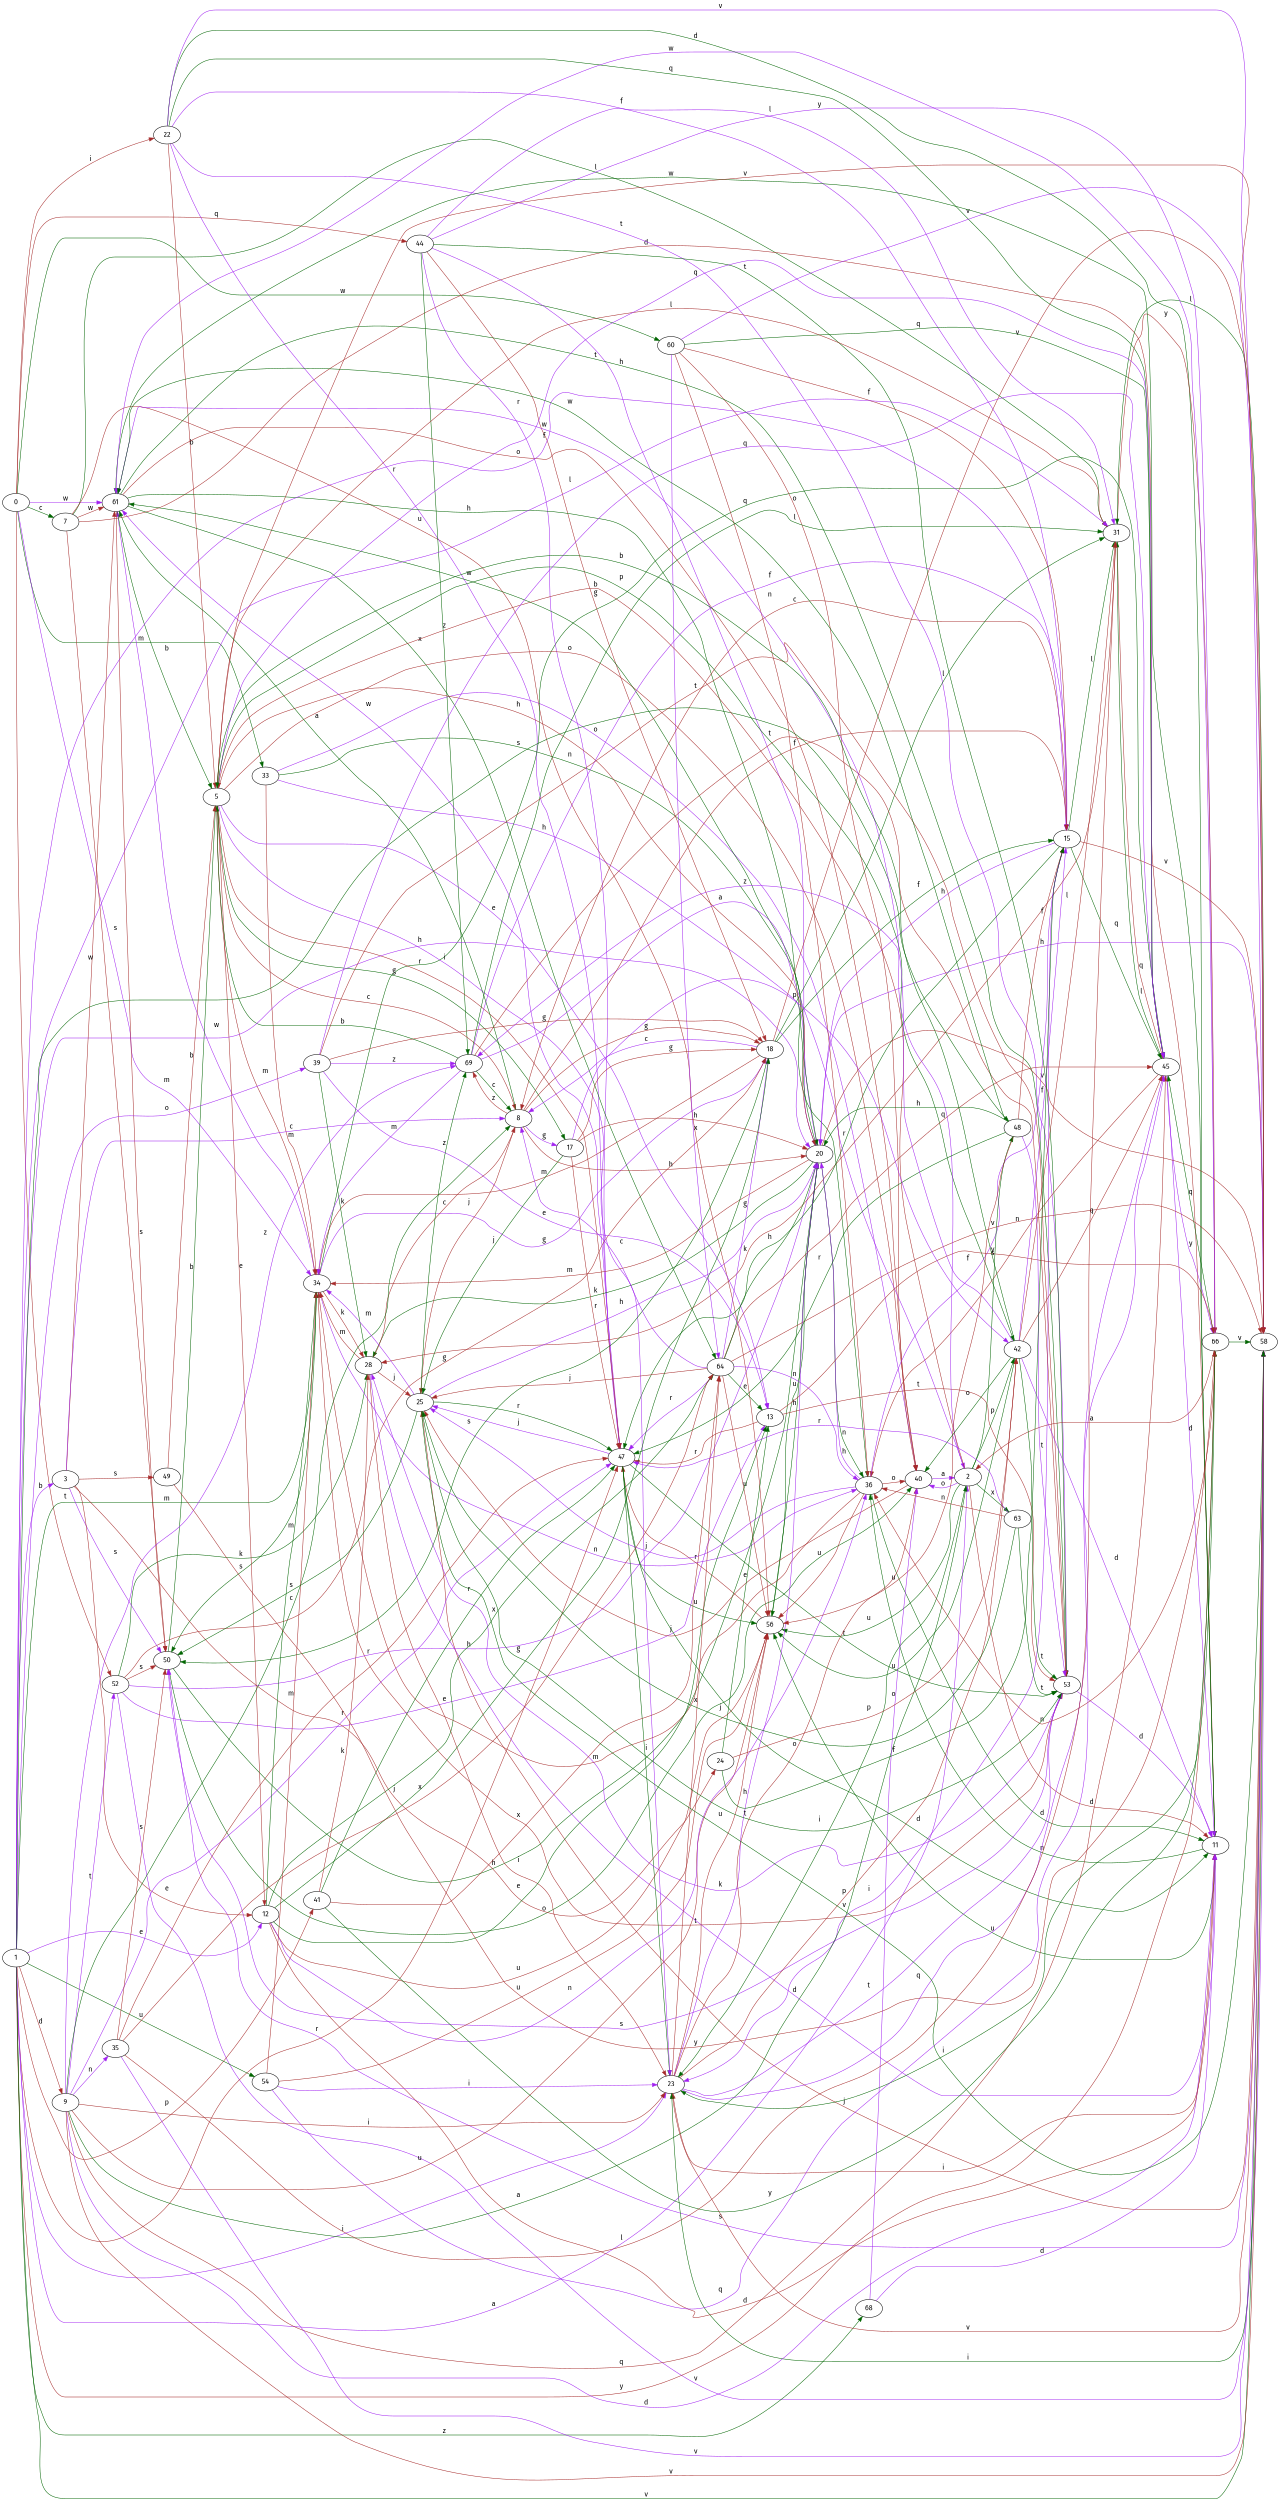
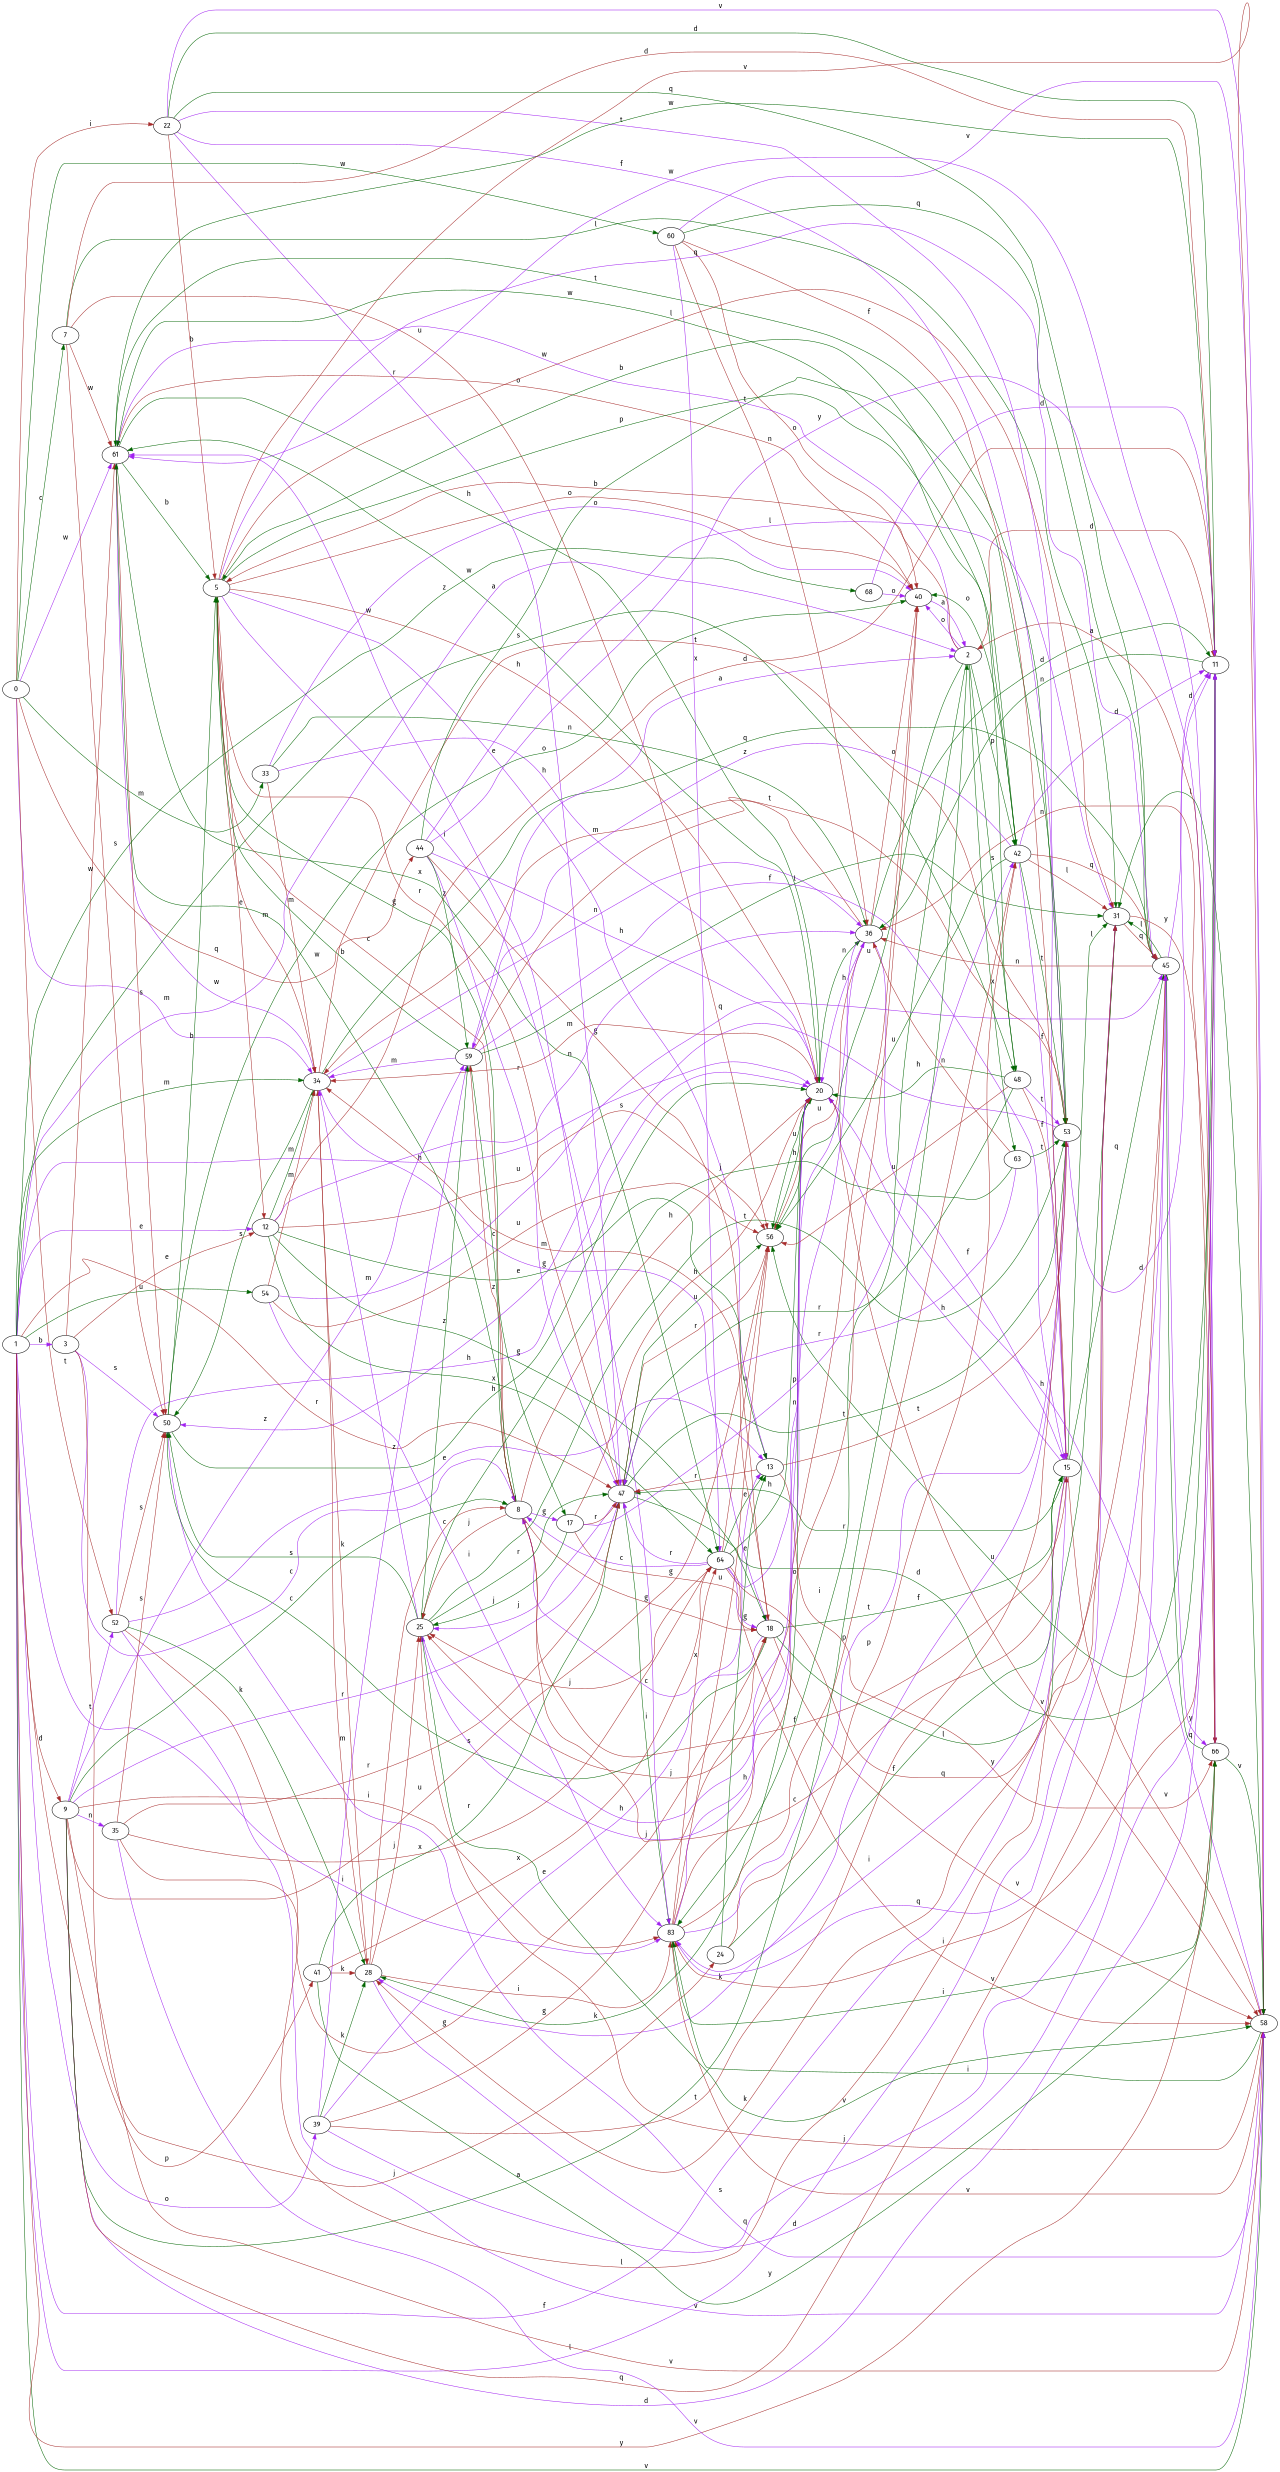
(317, 716) -> (317, 955)
(469, 1064) -> (469, 1057)
(167, 1477) -> none
(671, 2084) -> (671, 1933)
